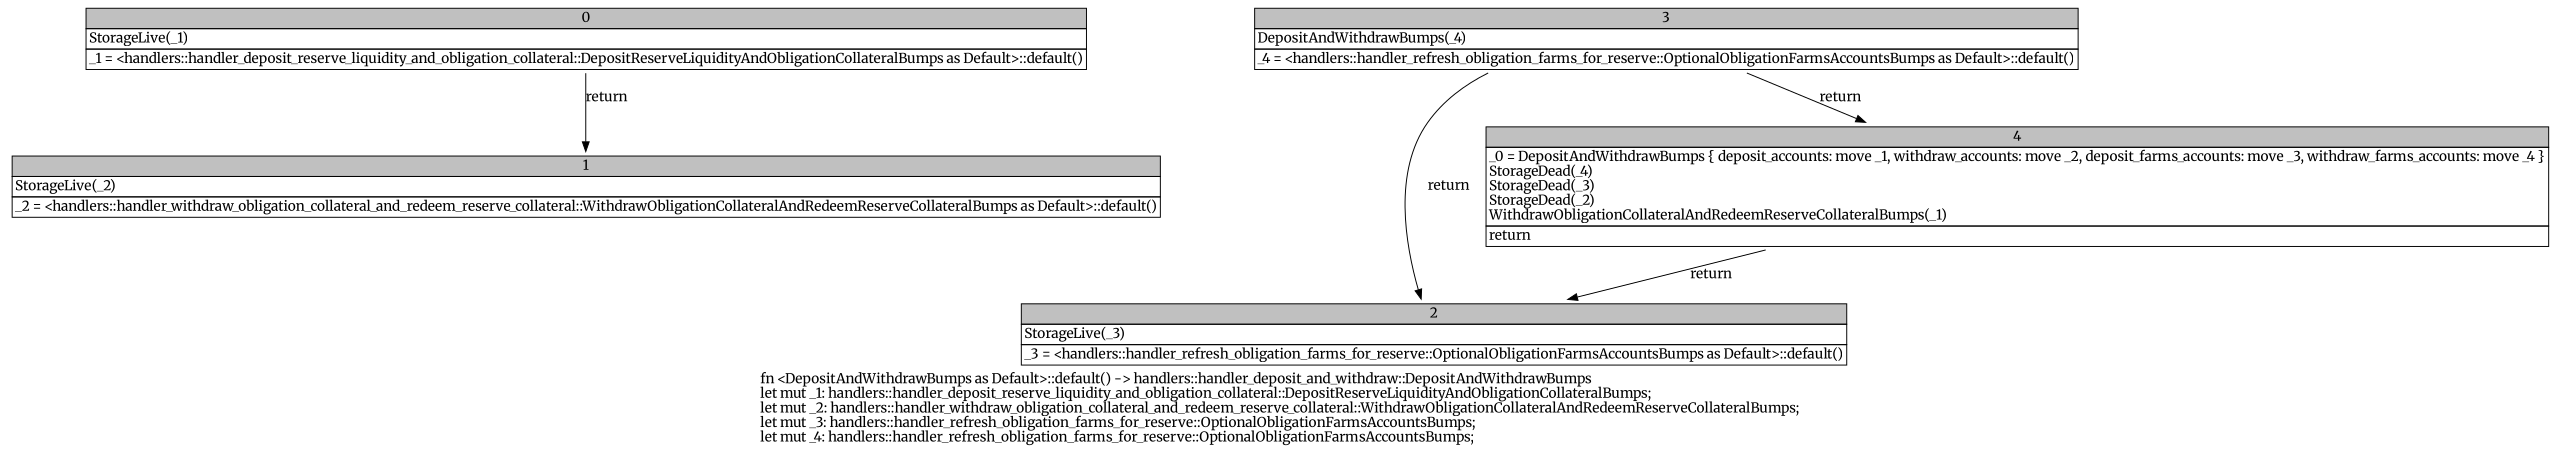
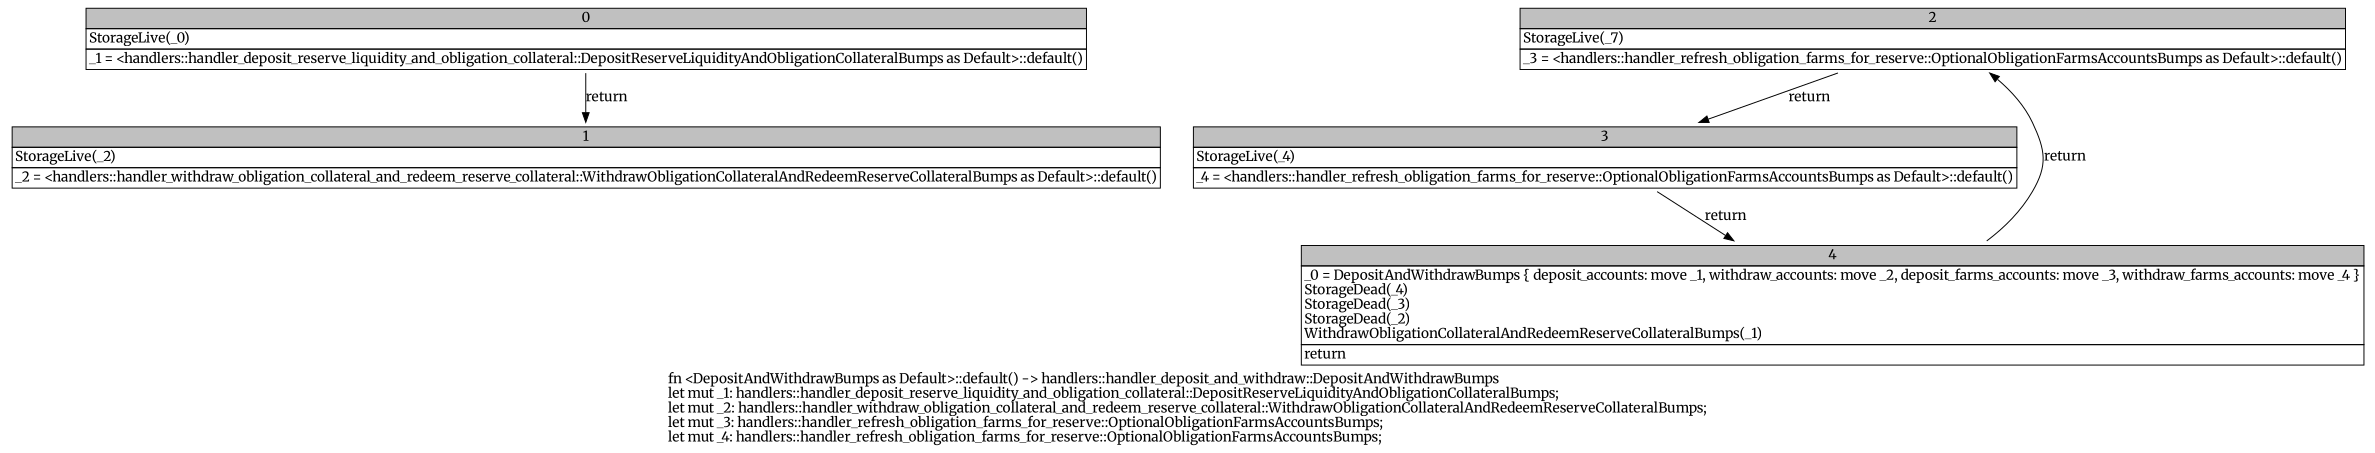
(139, 38) -> (140, 38)
(1362, 38) -> (1246, 157)
(1409, 165) -> (1773, 96)
(1075, 334) -> (1574, 38)
